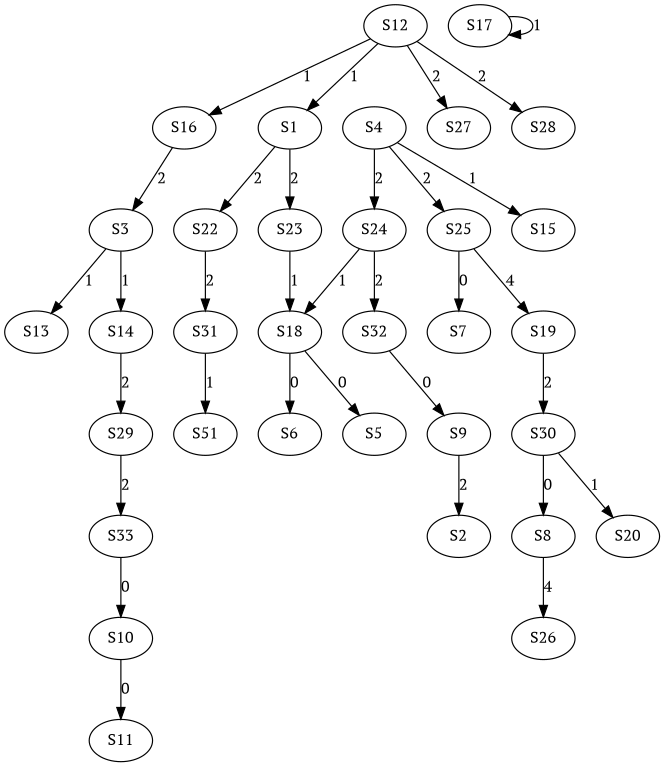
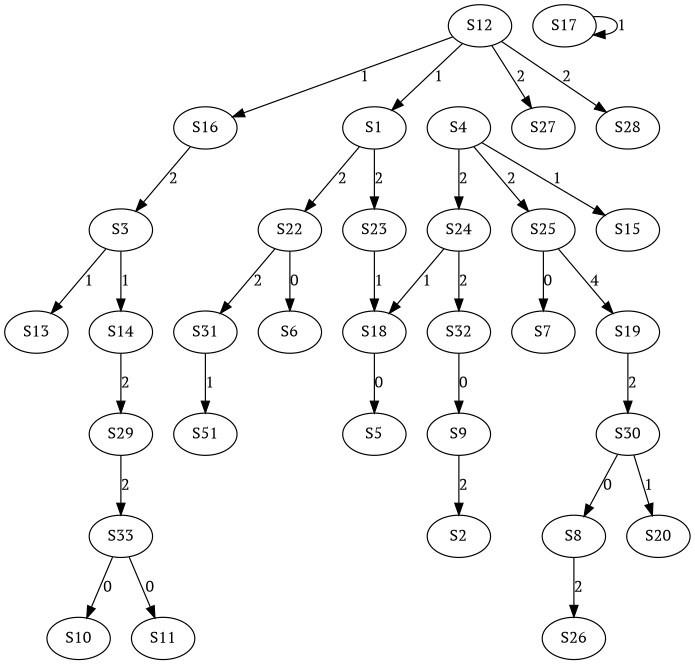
(290, 377) -> (290, 275)
(548, 587) -> (579, 587)
(121, 684) -> (140, 582)
